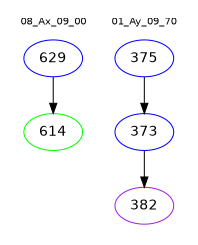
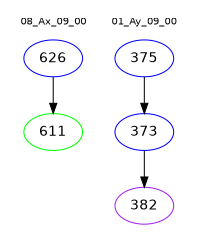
(144, 22) -> (144, 22)
(53, 58) -> (53, 58)
(53, 132) -> (53, 132)
